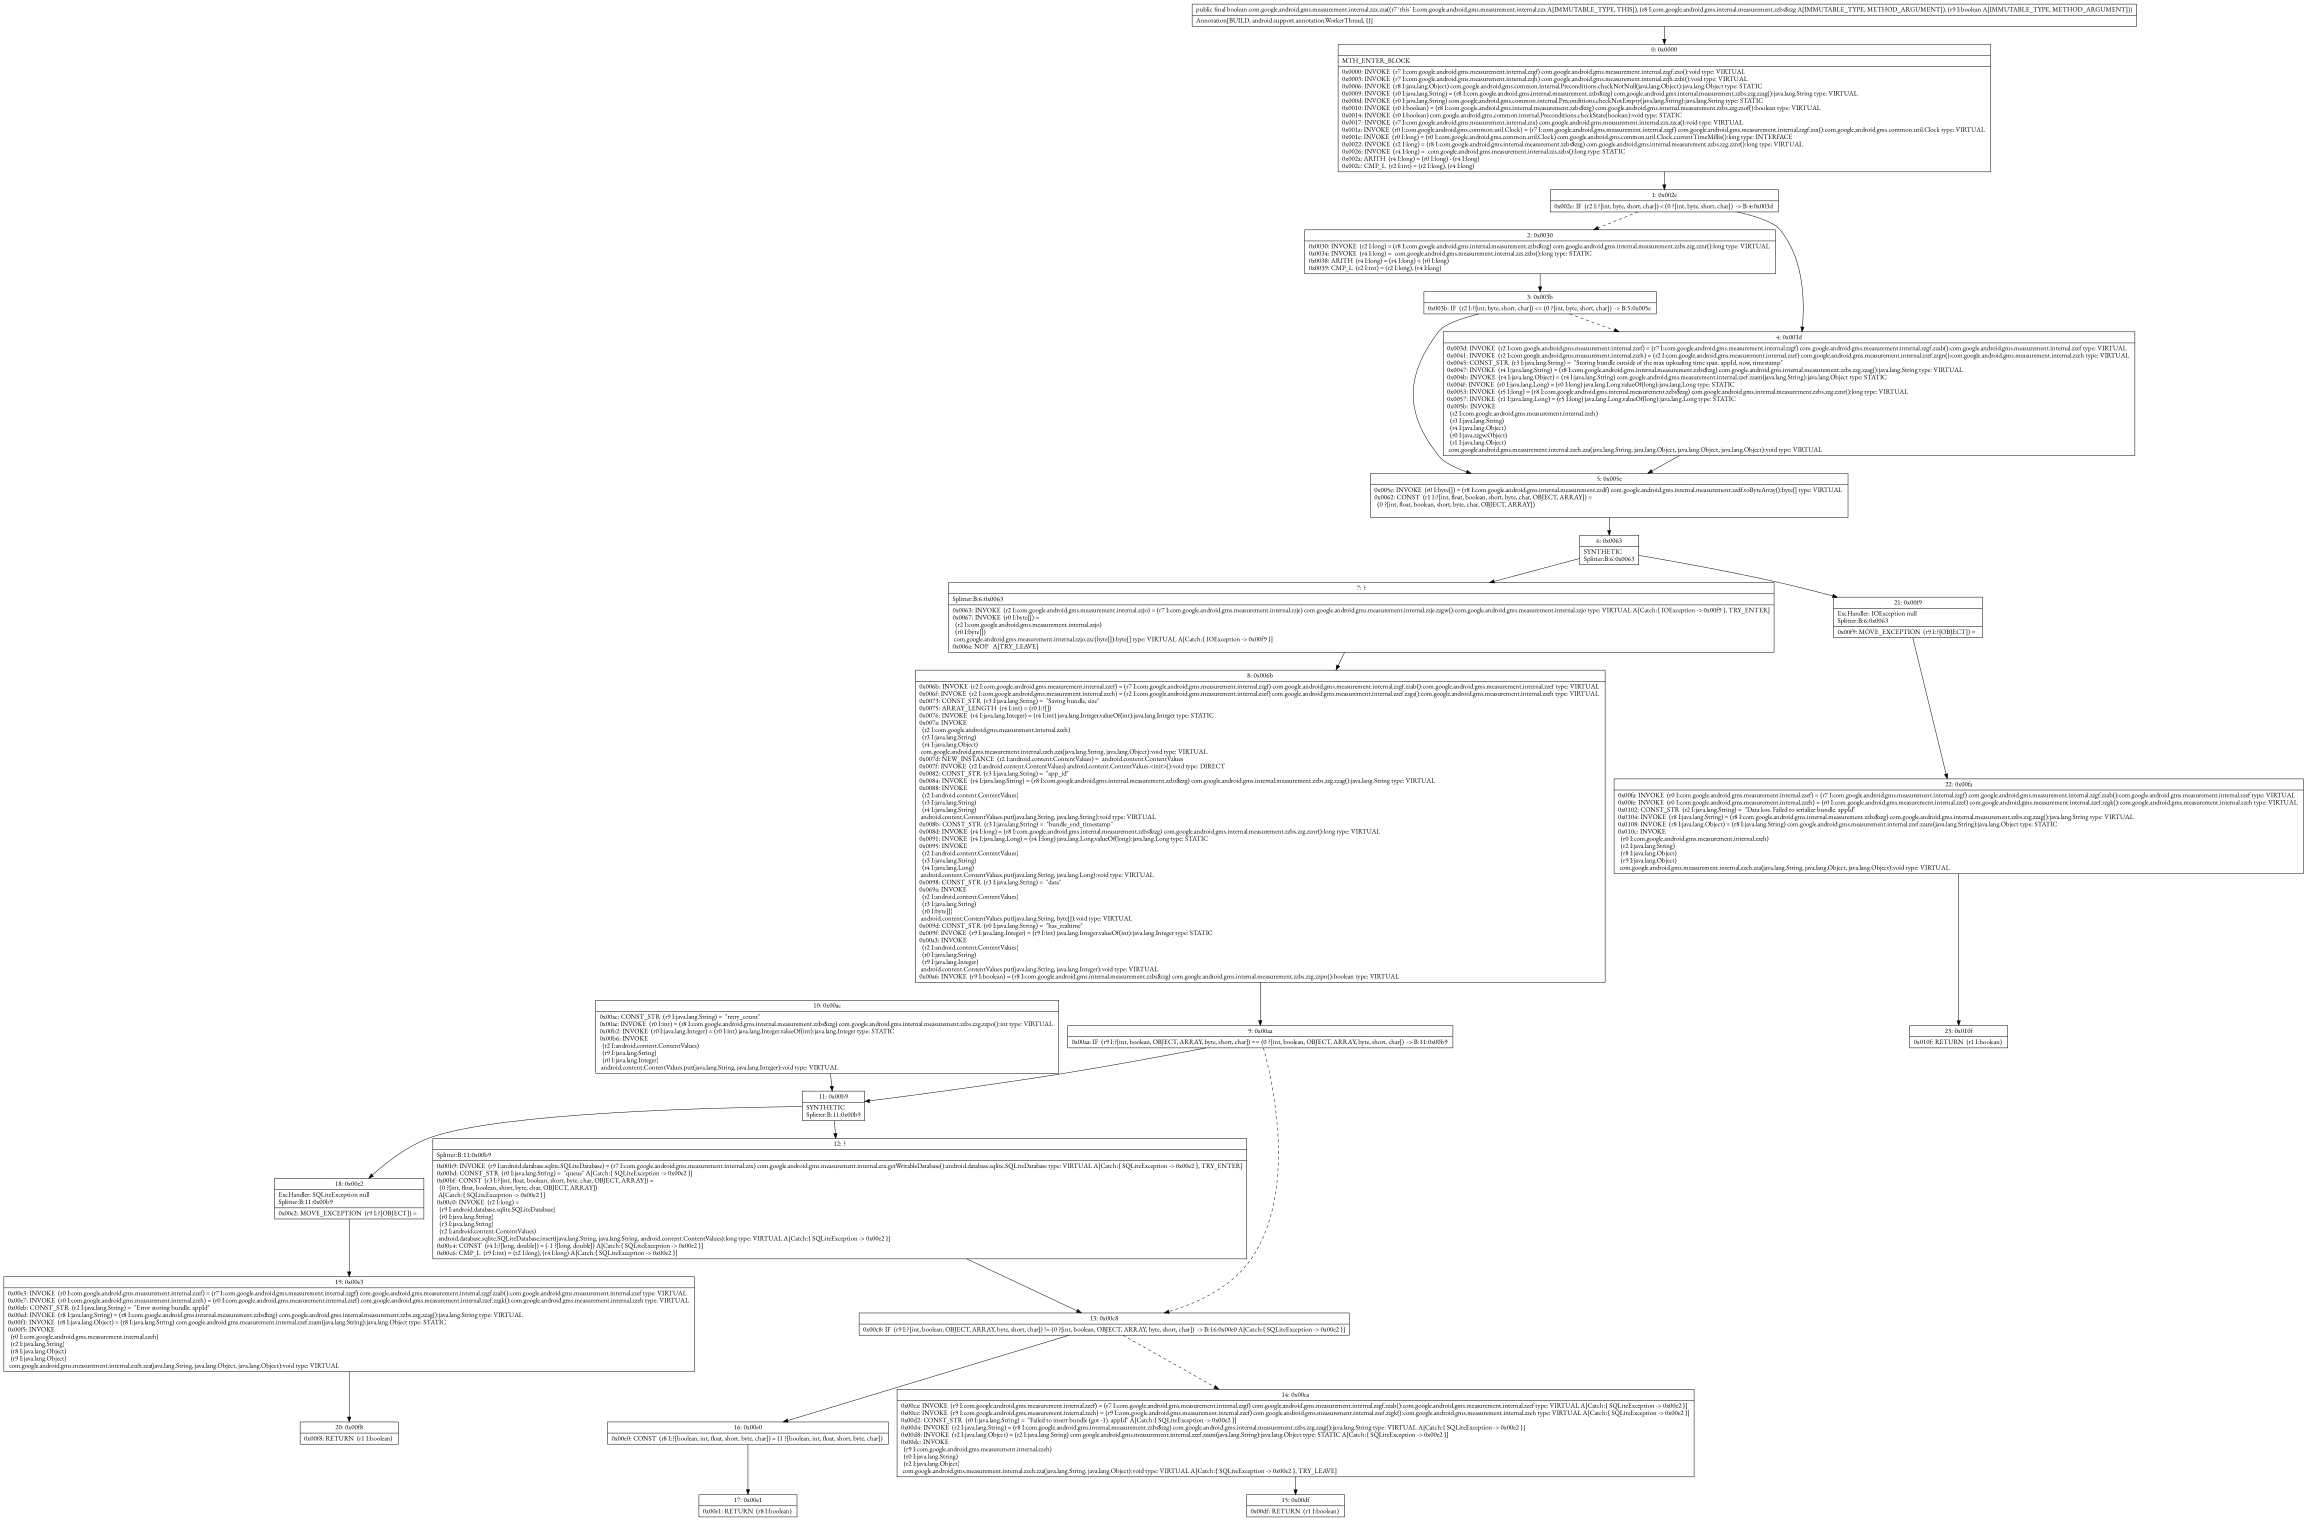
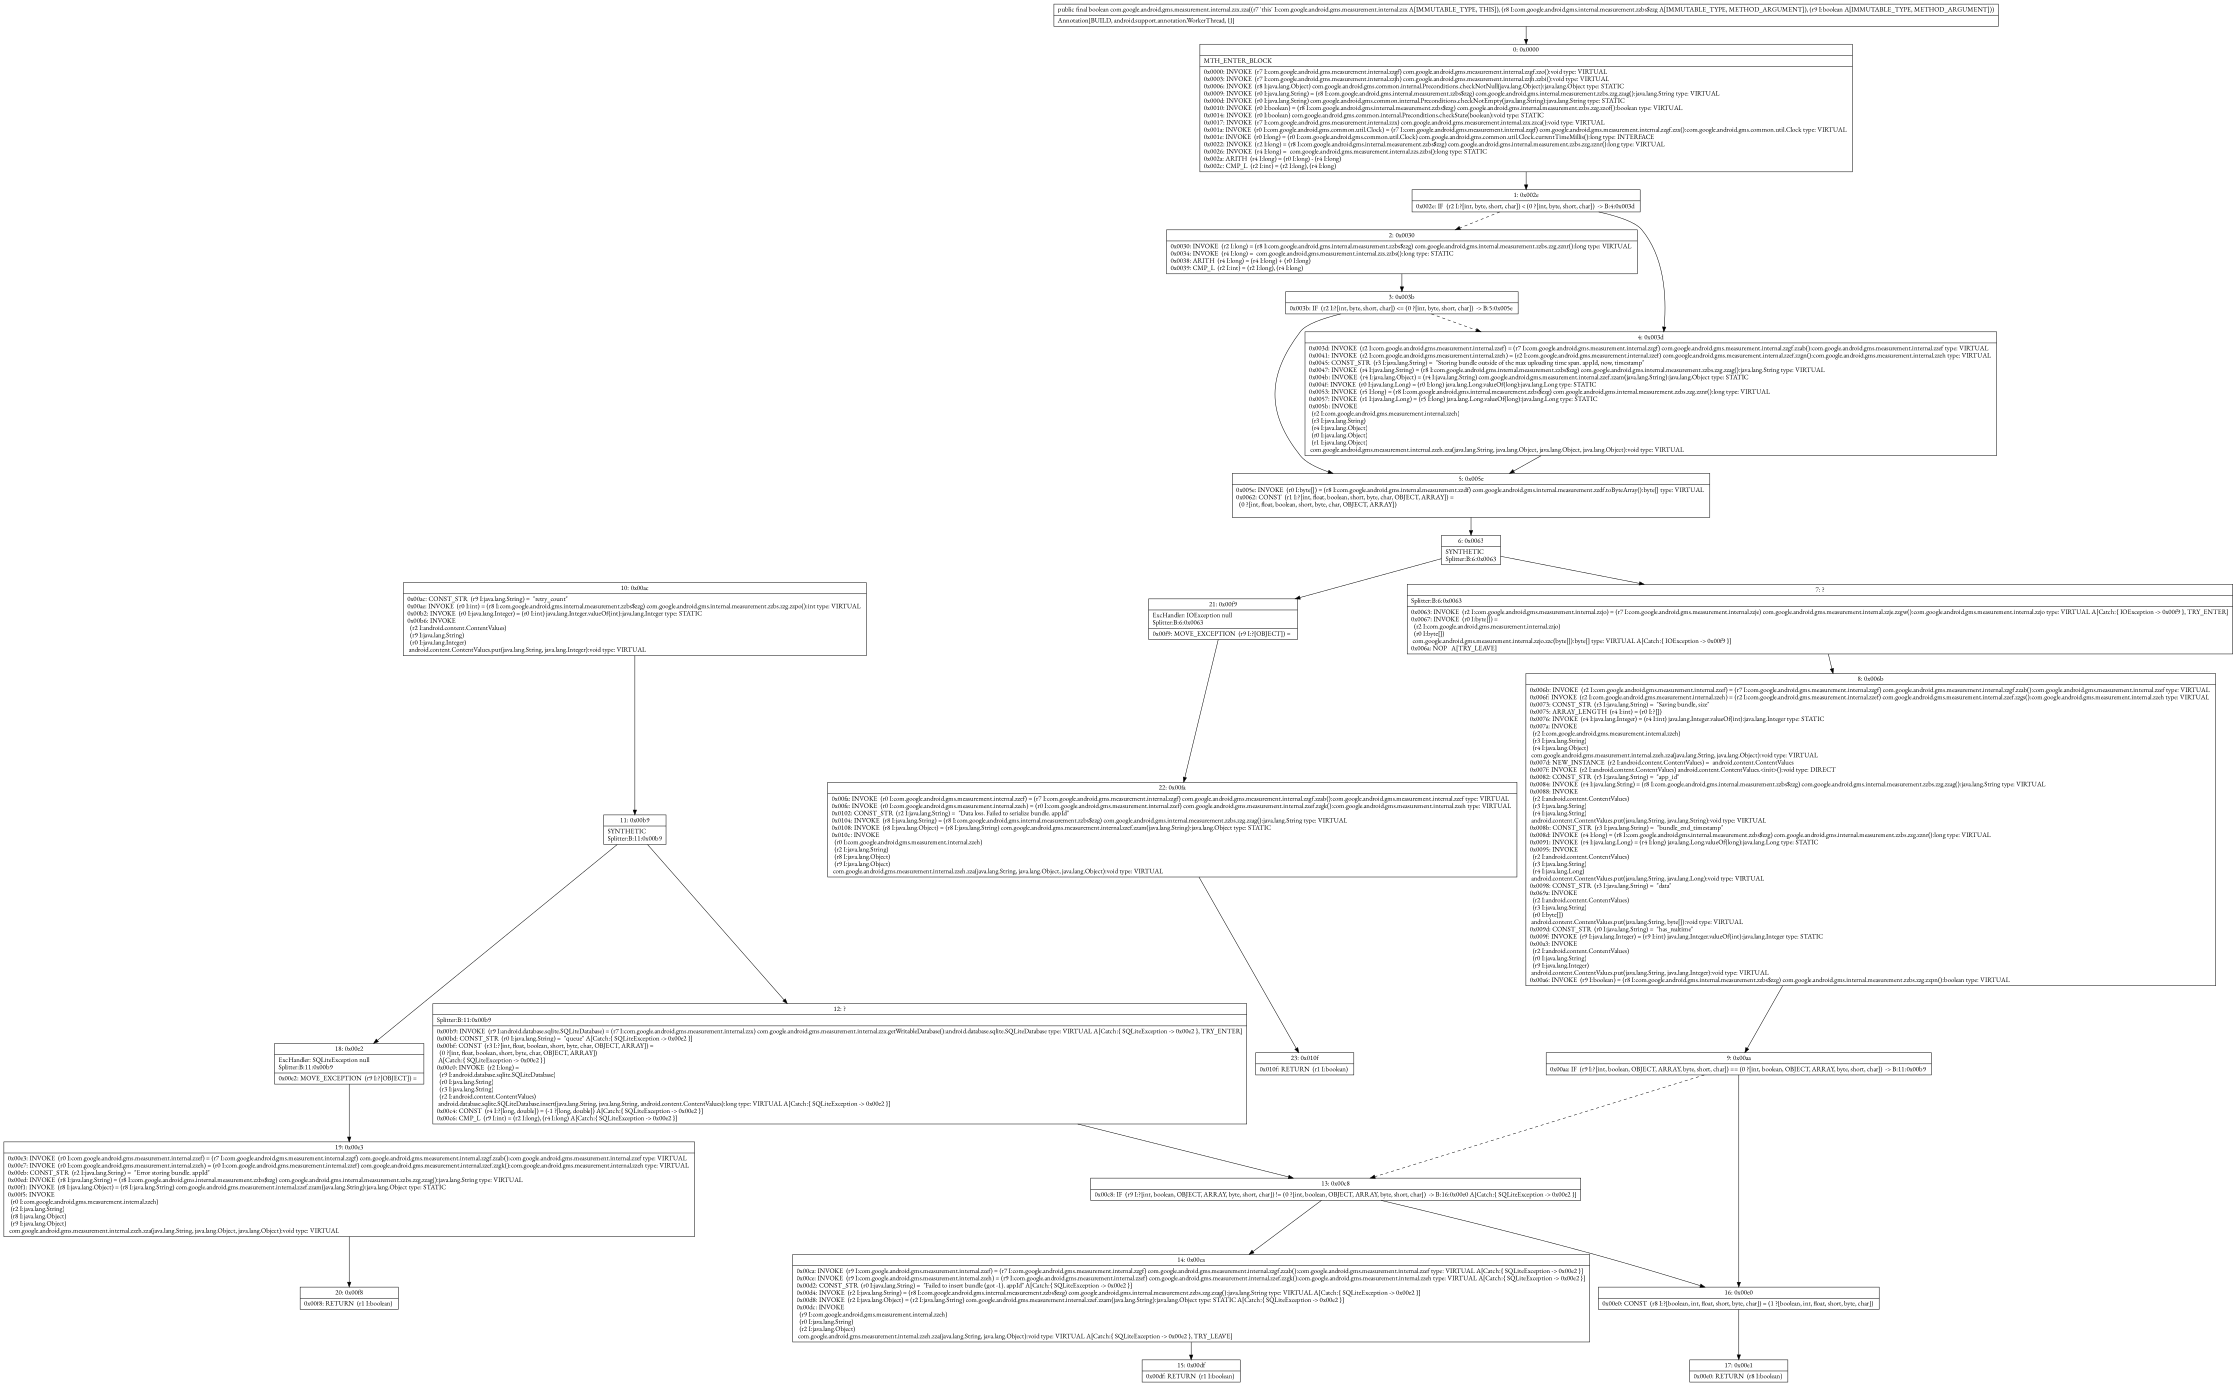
(1477, 435) -> (1338, 435)
(1038, 1077) -> (1739, 1179)
(1169, 1361) -> (1287, 1226)
(748, 1511) -> (1739, 1376)
